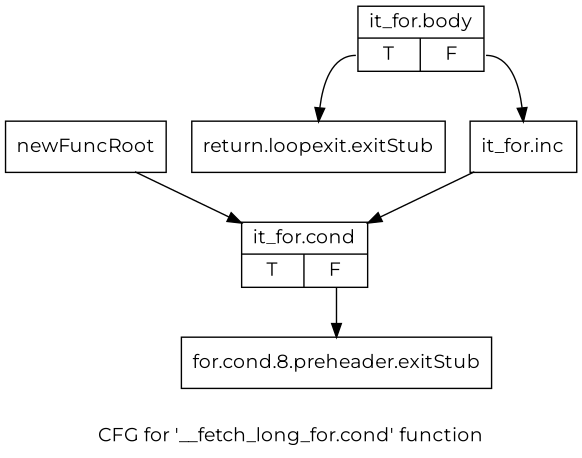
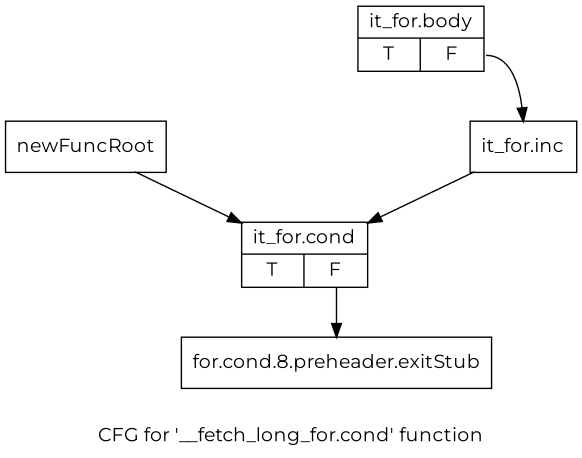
(318, 147) -> none
